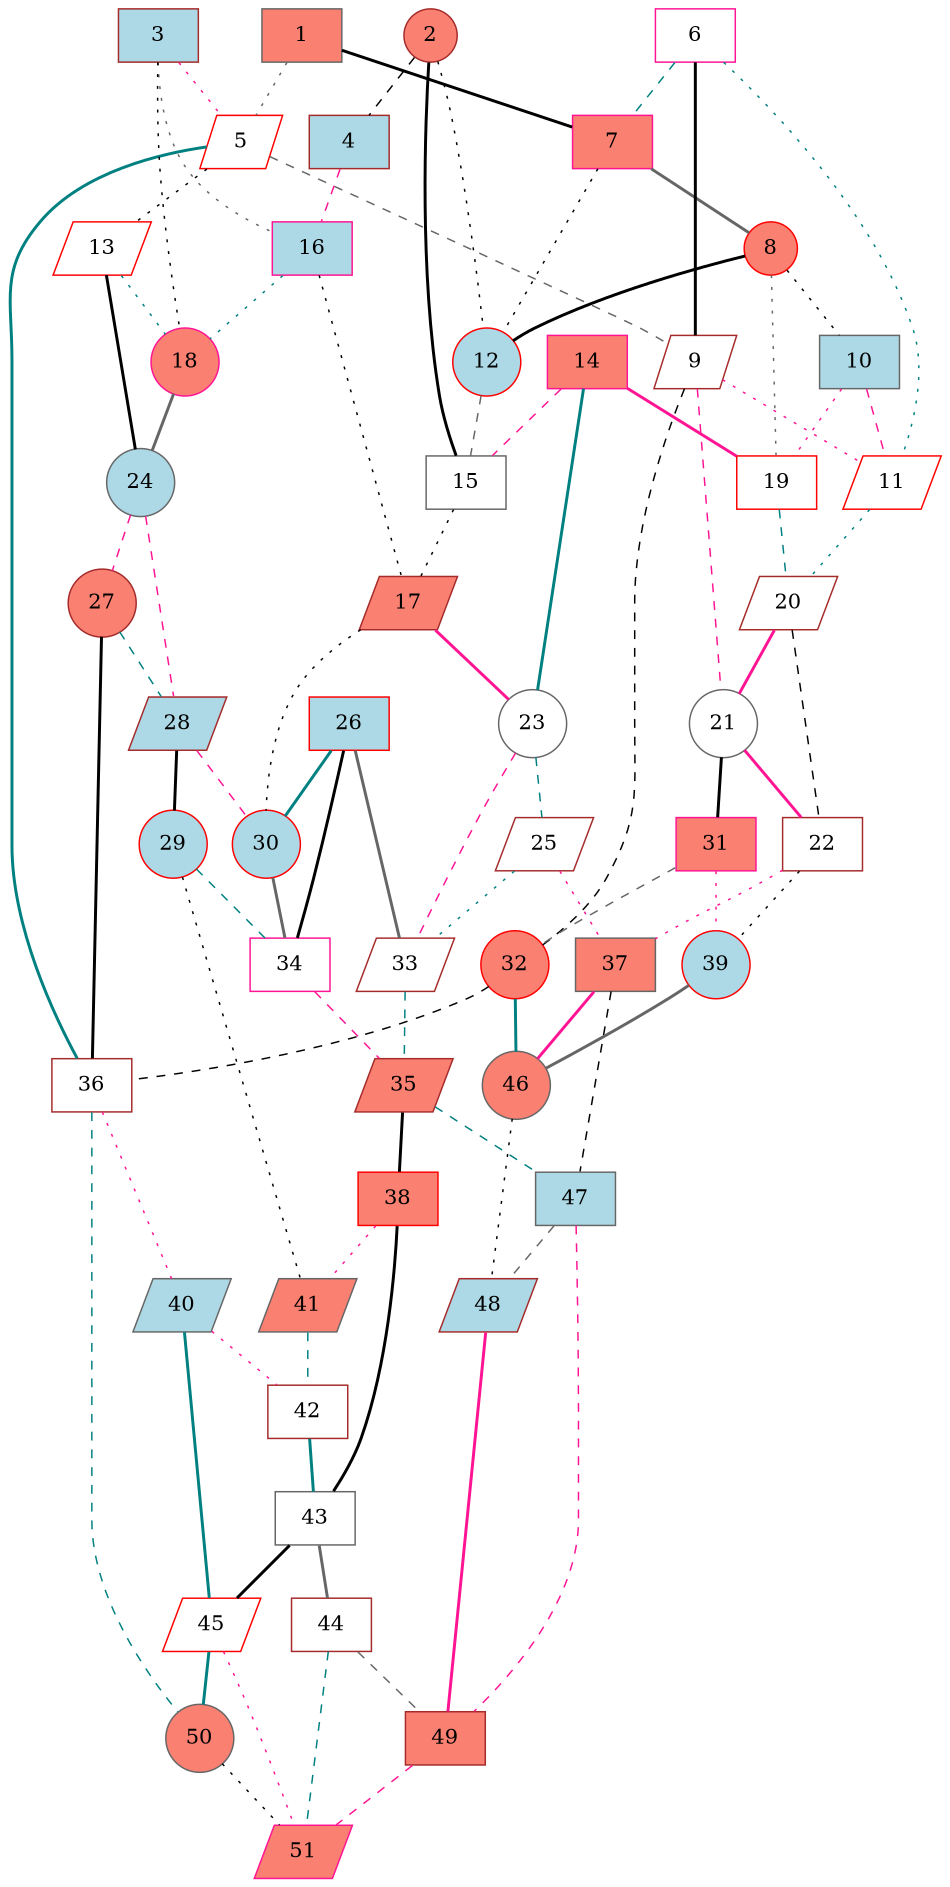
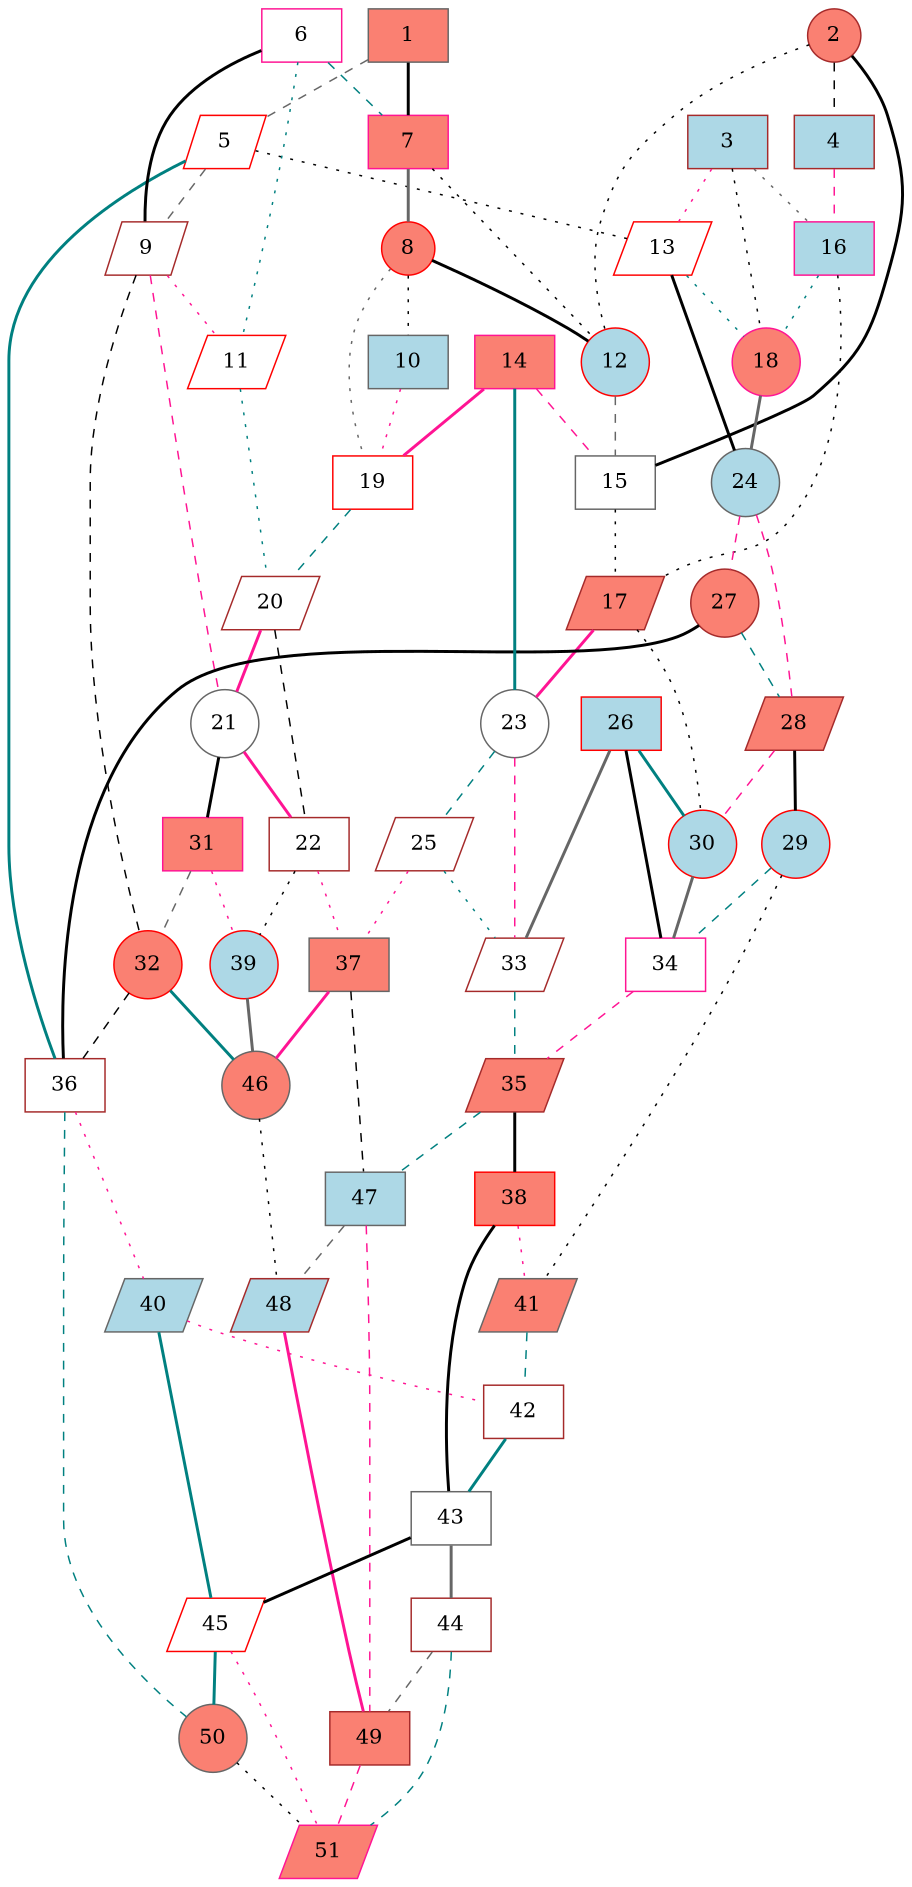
(200, 89) -> (695, 195)
(271, 89) -> (317, 89)
(876, 422) -> none
(178, 724) -> (794, 724)
